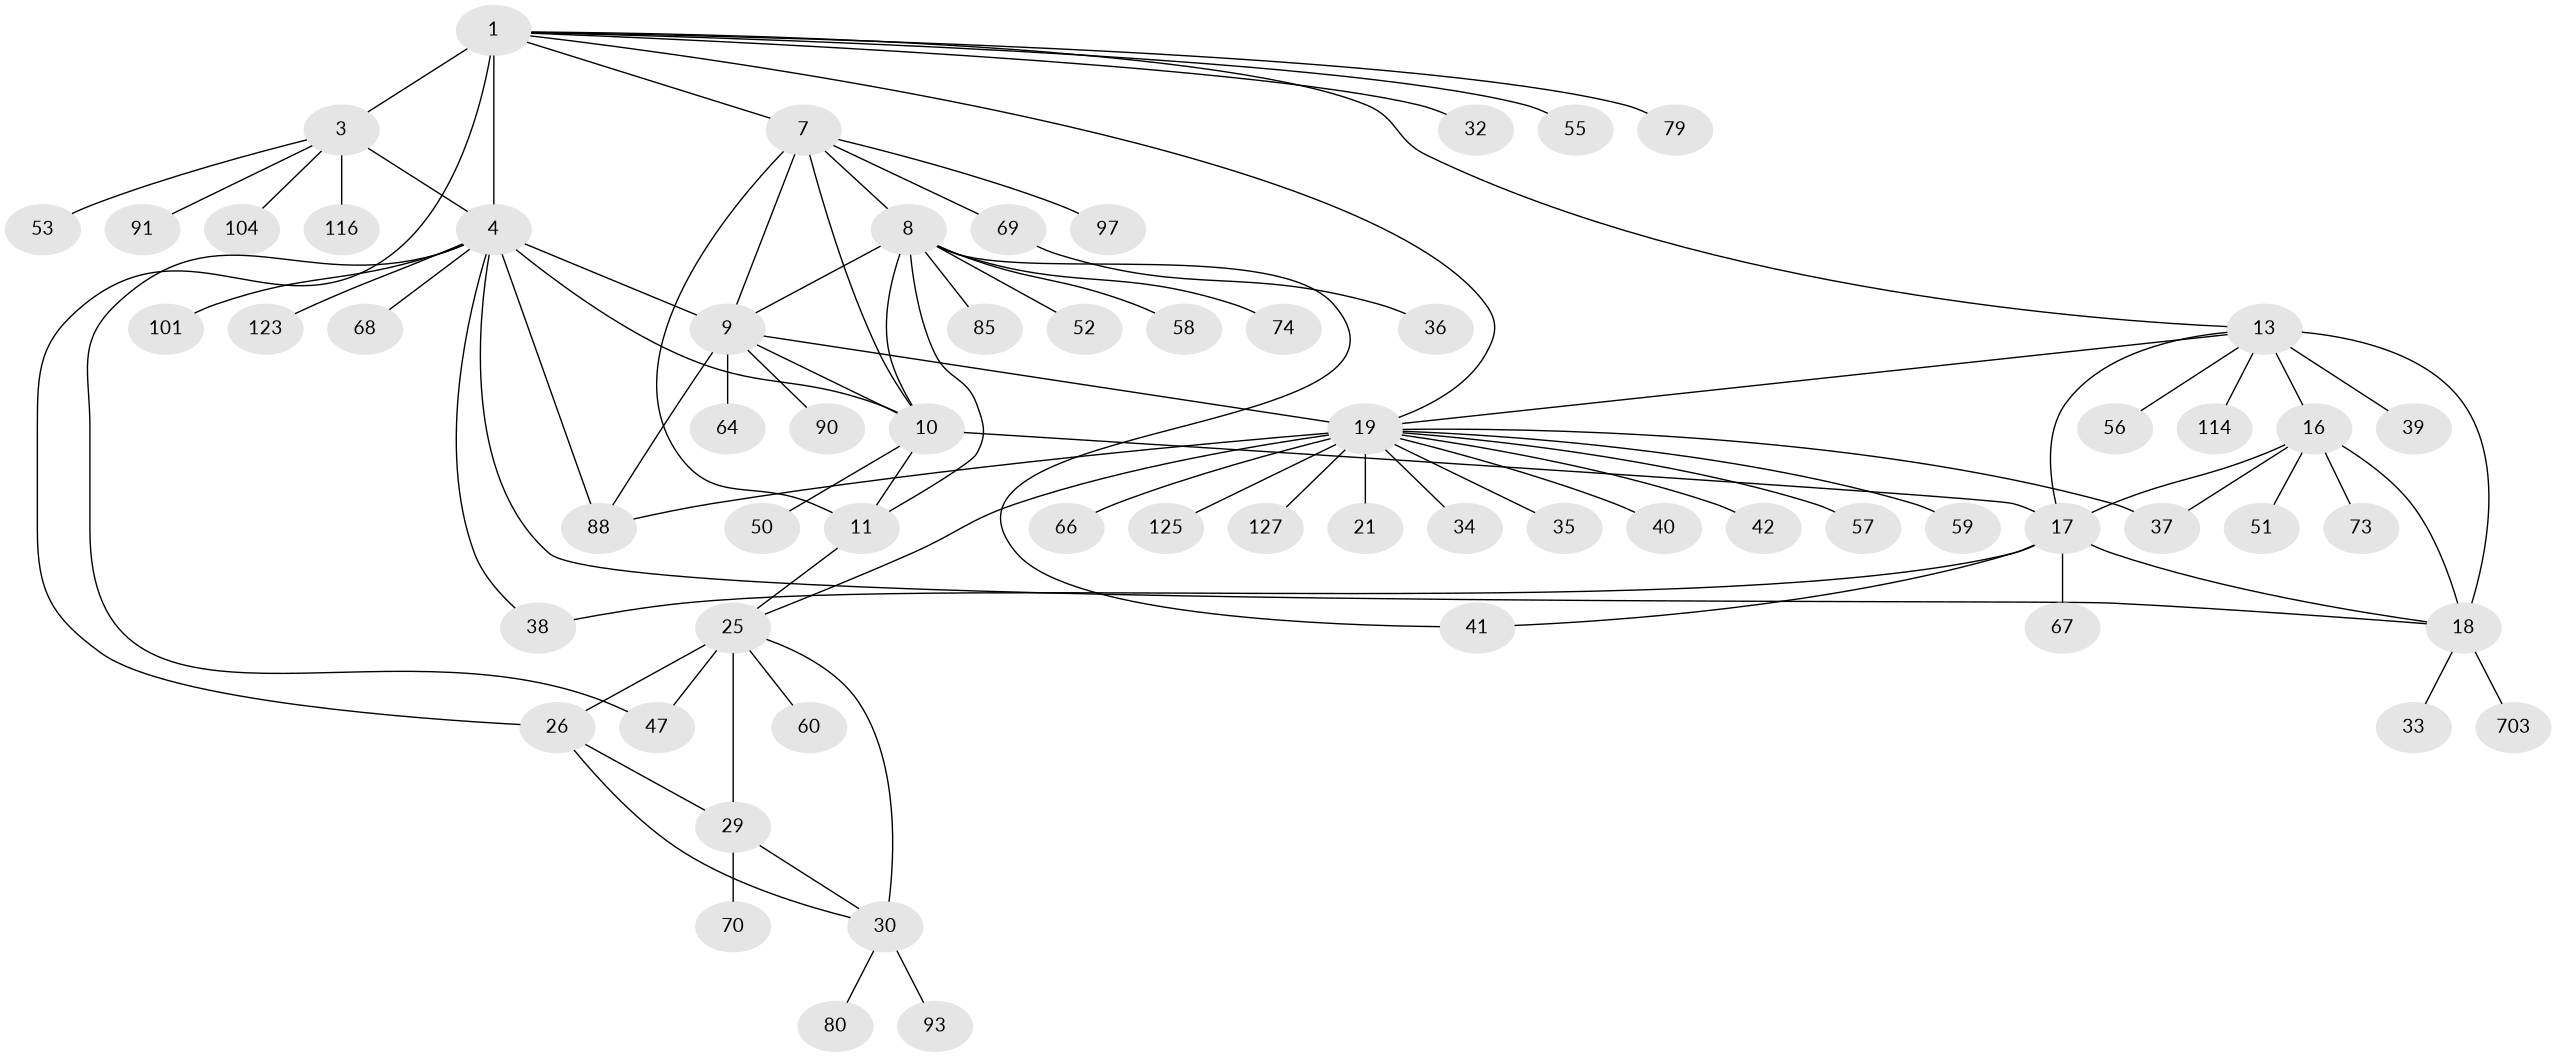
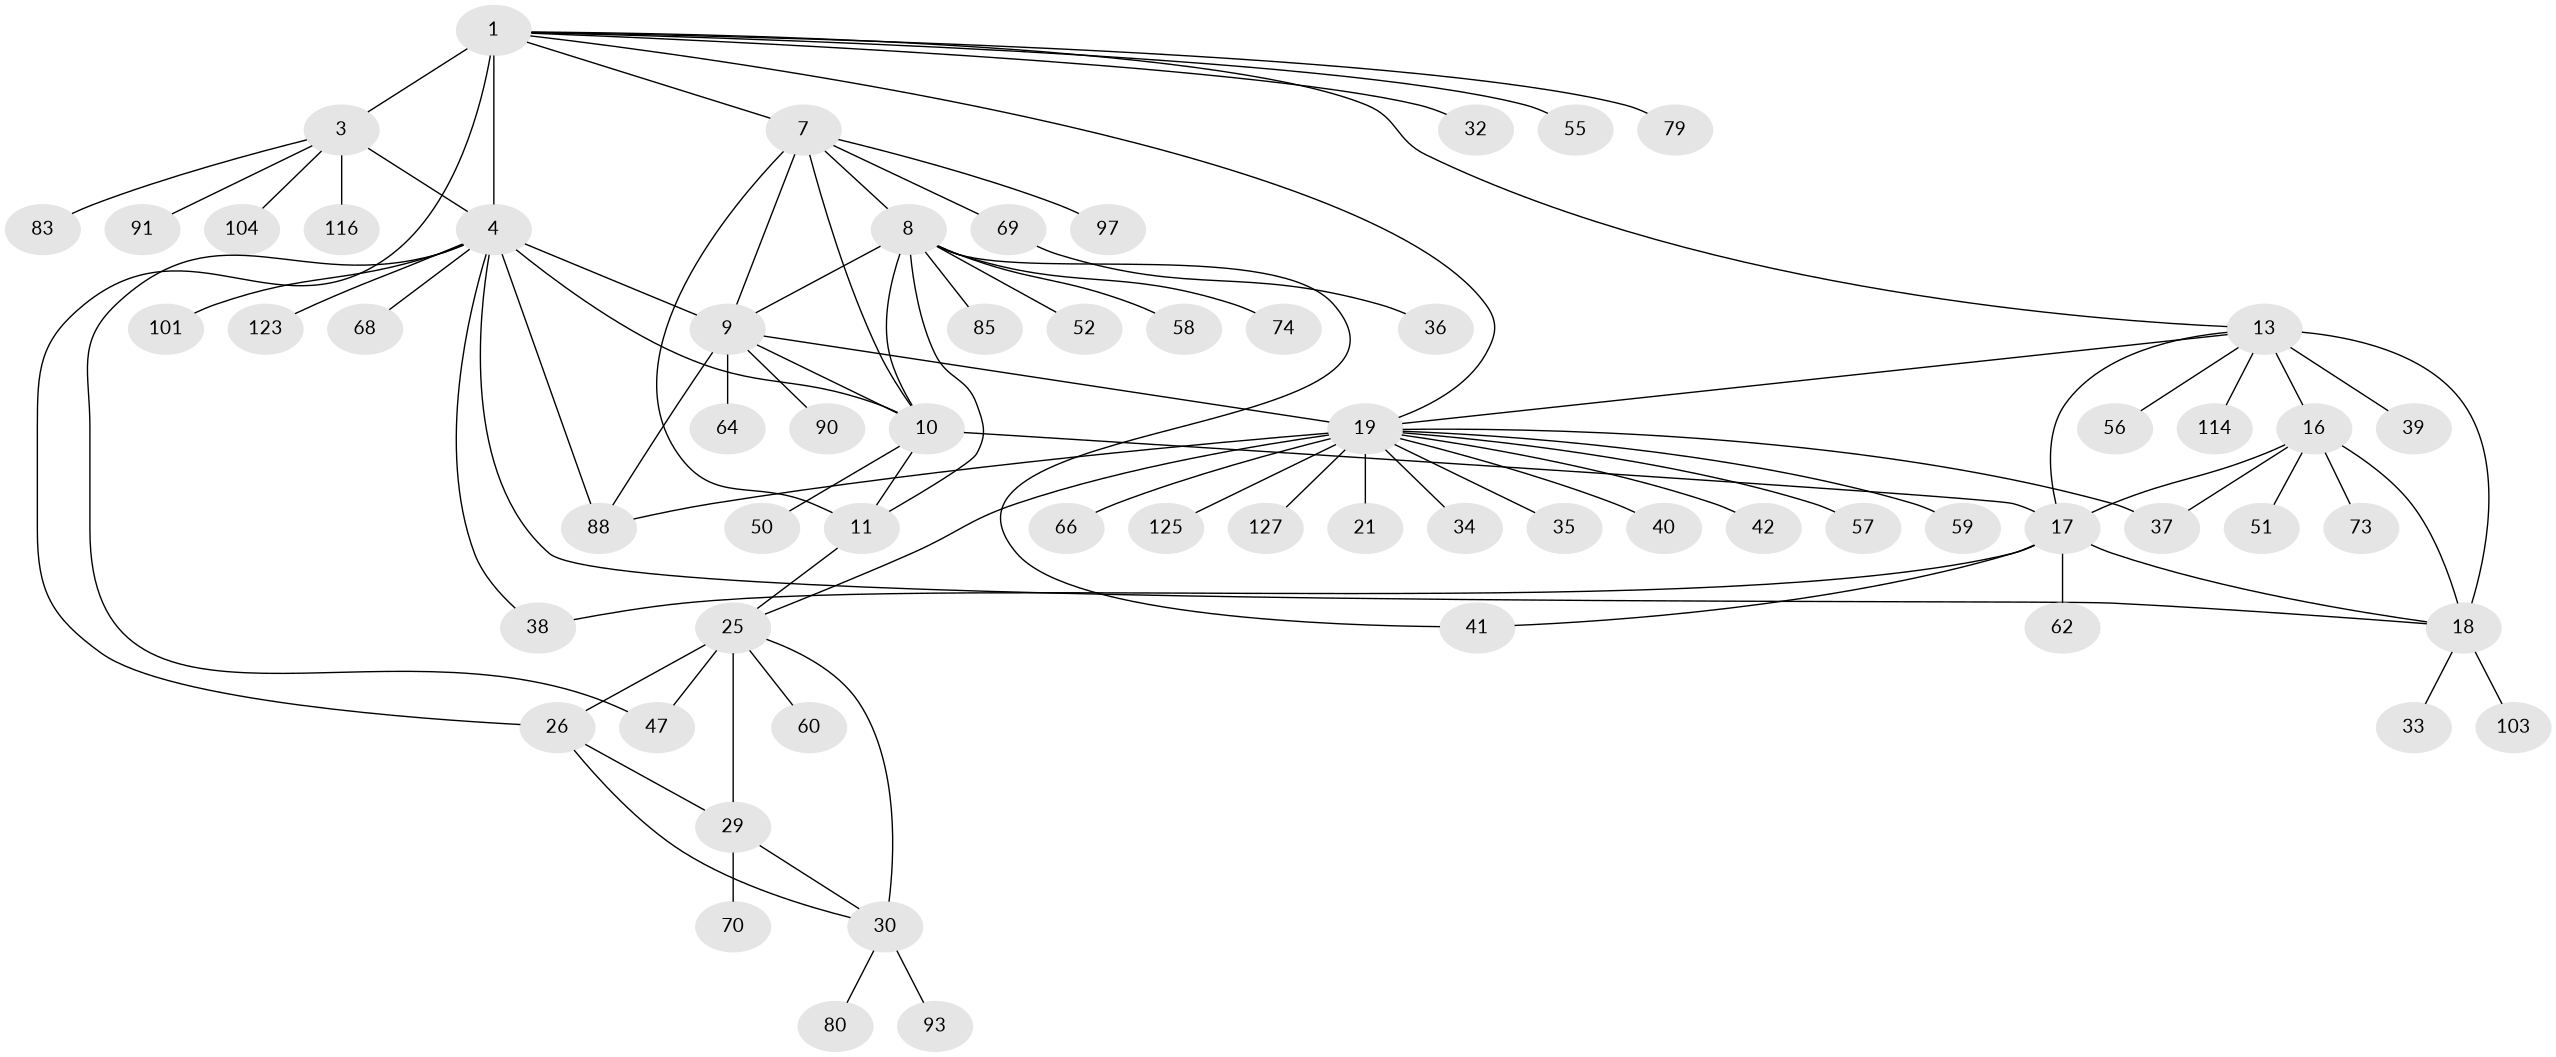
(43, 230) -> (43, 230)
(2063, 628) -> (2063, 628)
(2514, 728) -> (2514, 728)
